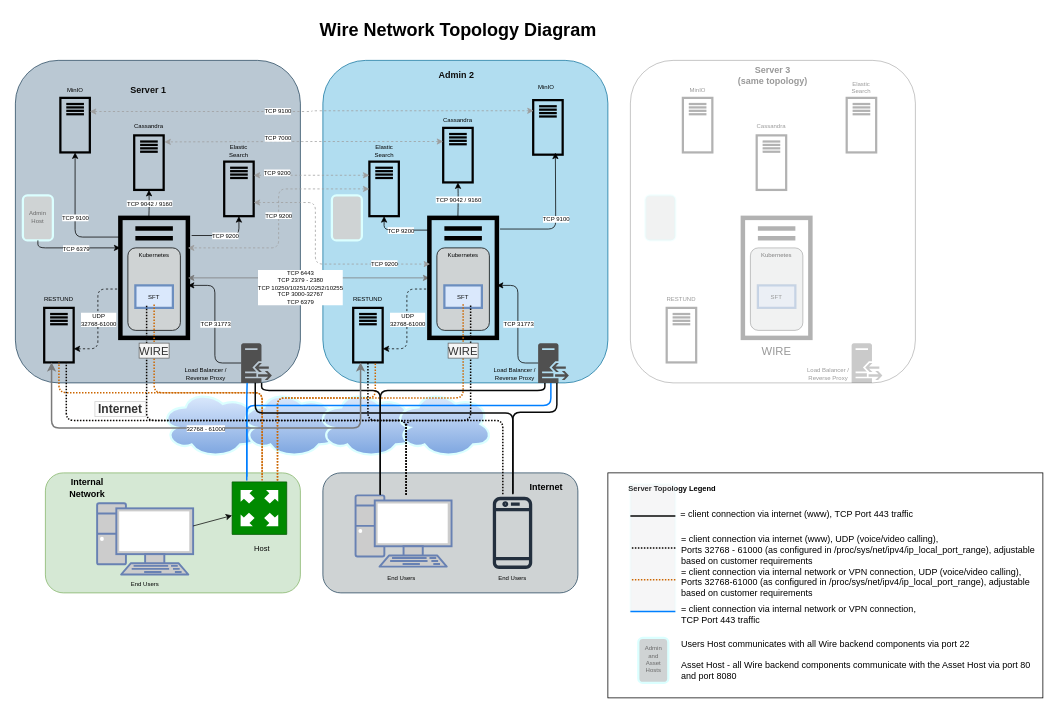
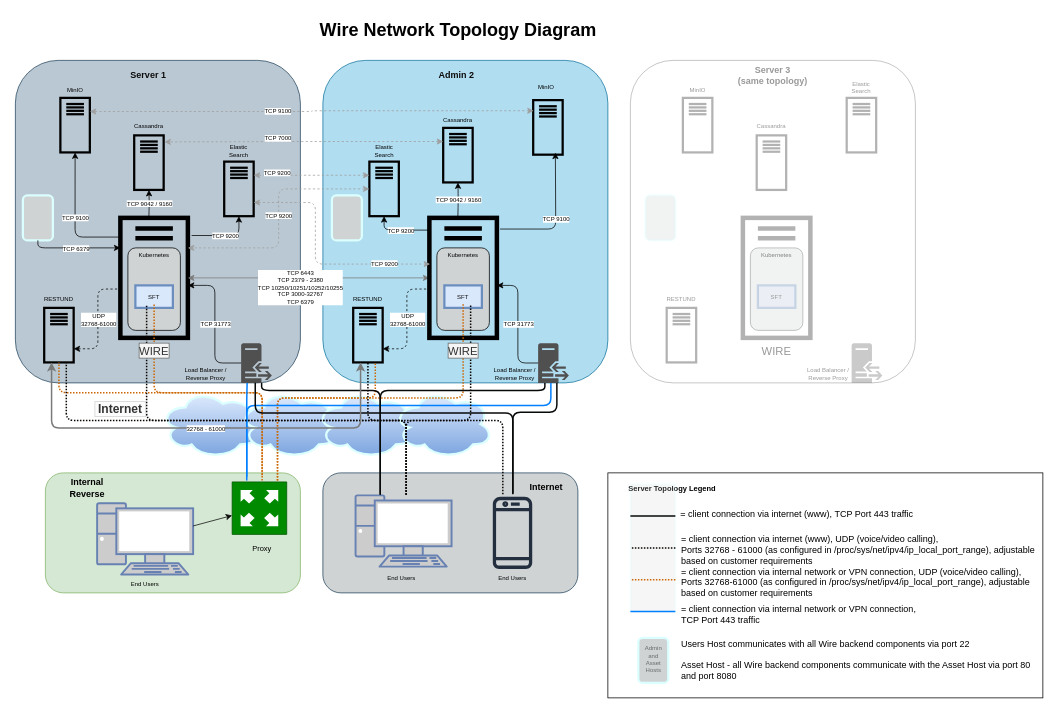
(149, 90) -> (149, 75)
(38, 217) -> none
(87, 488) -> (87, 488)
(262, 548) -> (262, 548)
